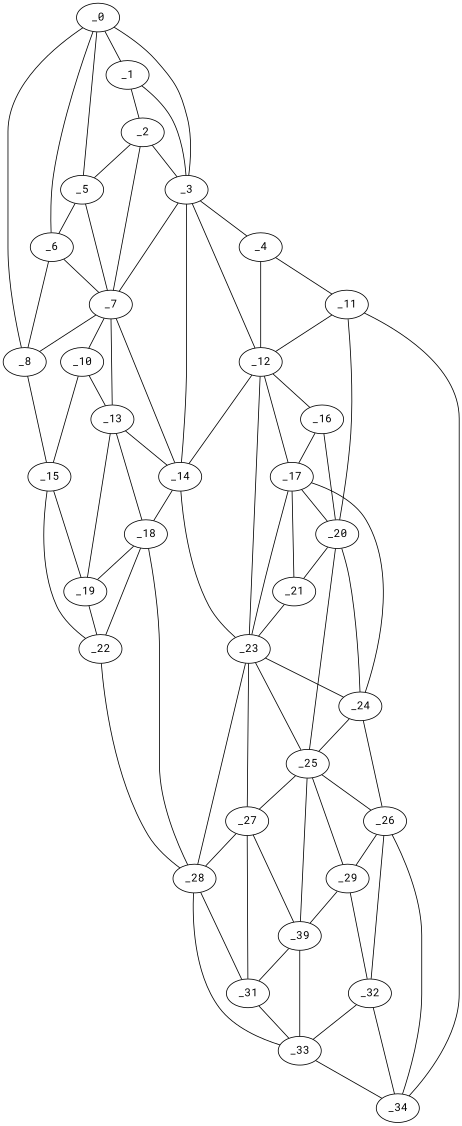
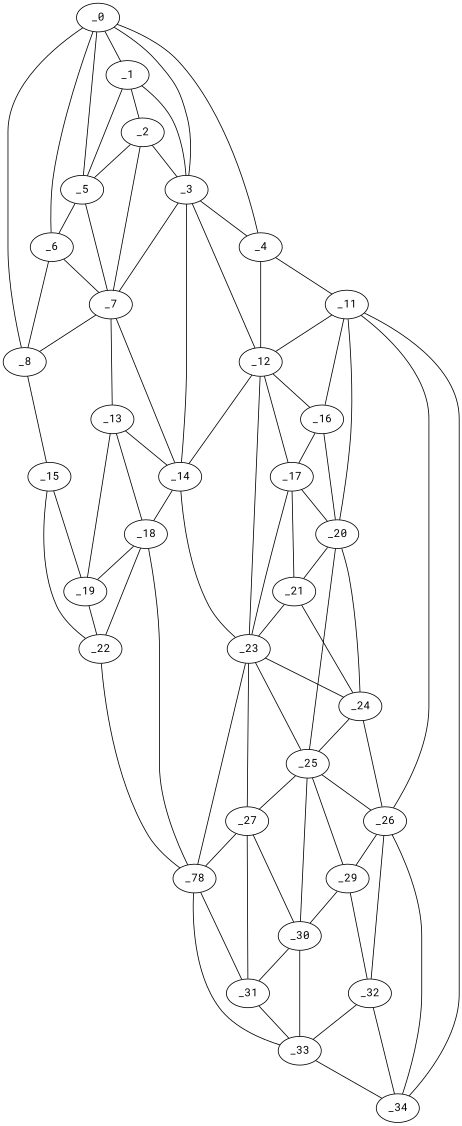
none -> (212, 110)
none -> (105, 132)
(82, 362) -> none
none -> (334, 362)
none -> (429, 553)
(382, 572) -> (329, 651)
(195, 879) -> (195, 879)
(300, 936) -> (300, 936)
